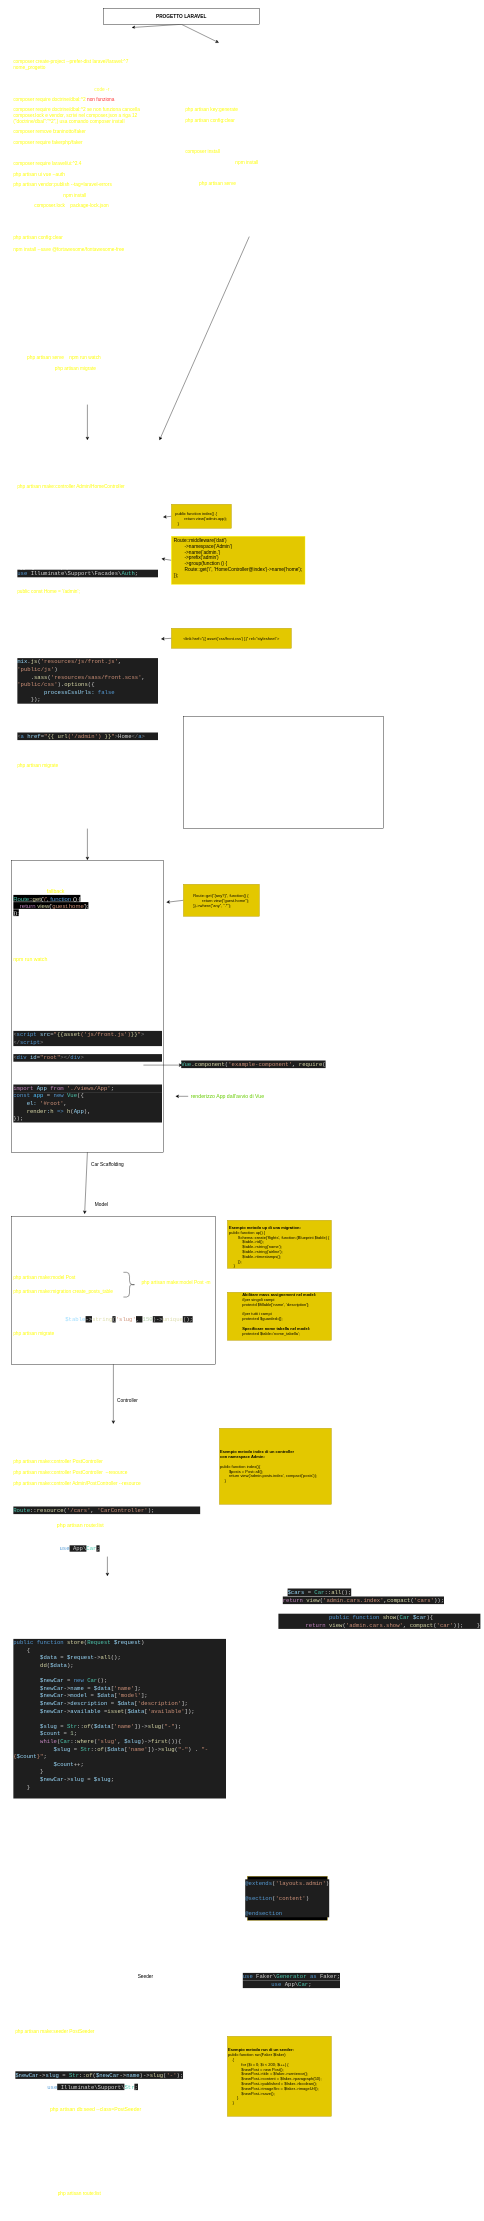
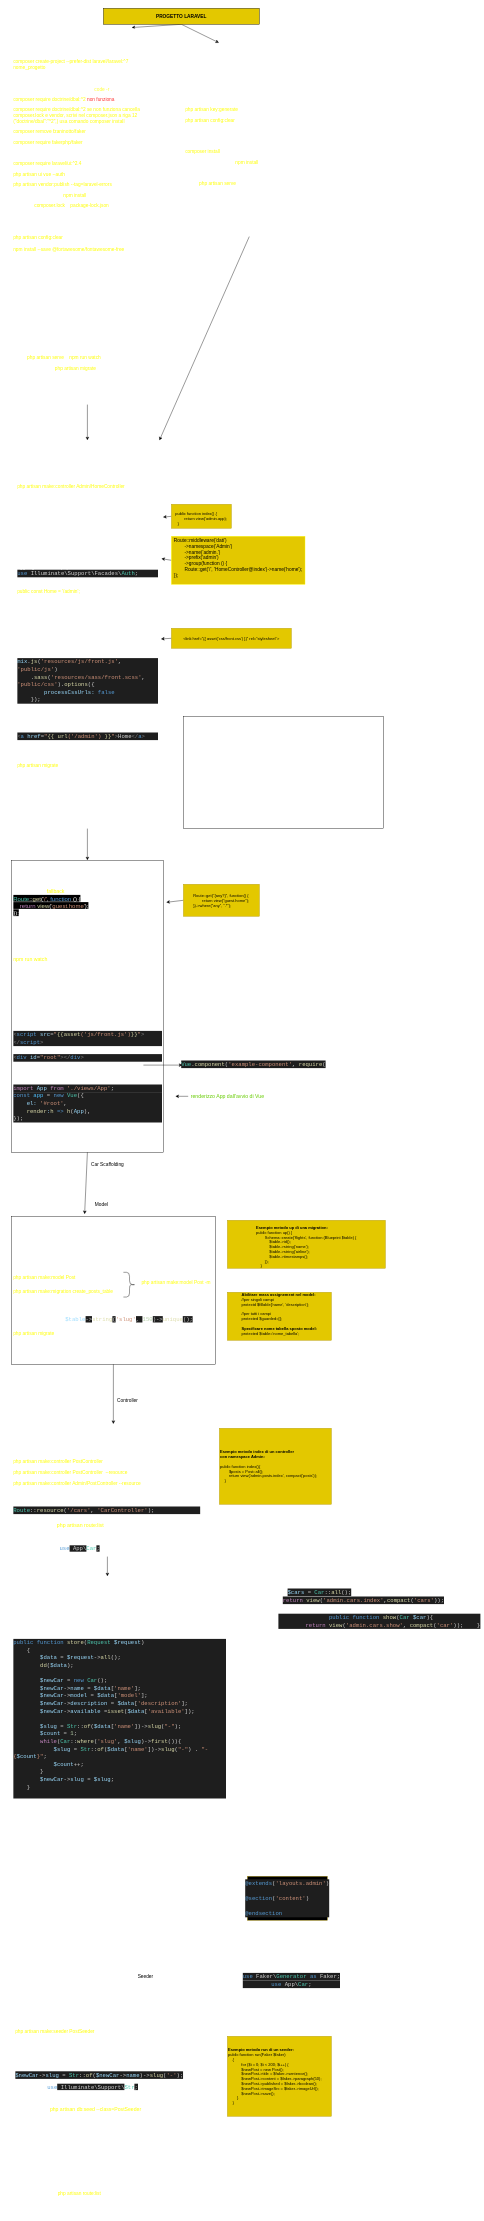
(181, 16) -> (181, 16)
(279, 1244) -> (306, 1244)
(279, 1316) -> (279, 1316)
